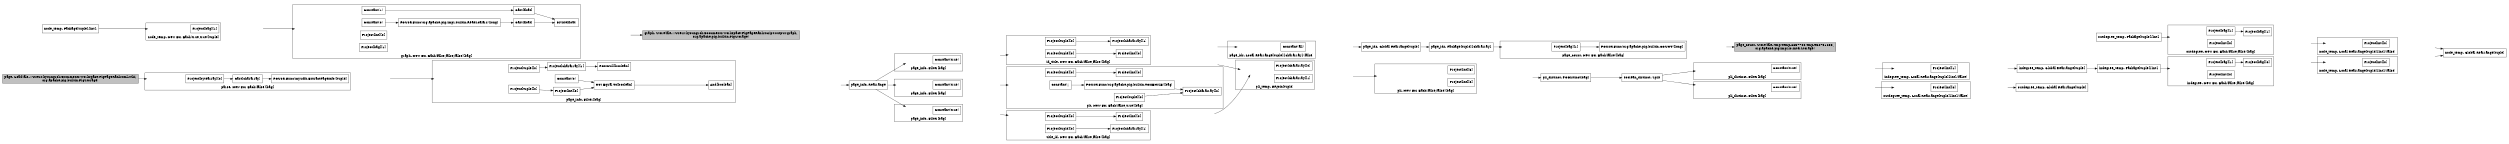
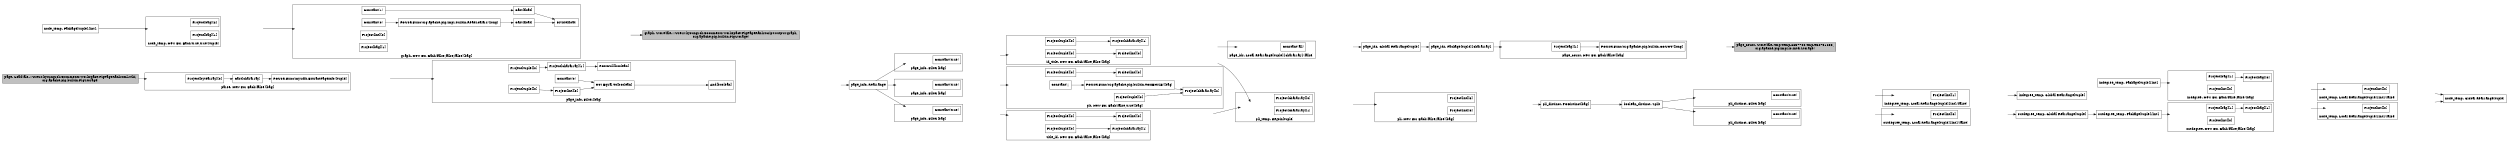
none -> (205, 23)
(2091, 69) -> none
none -> (2091, 114)
